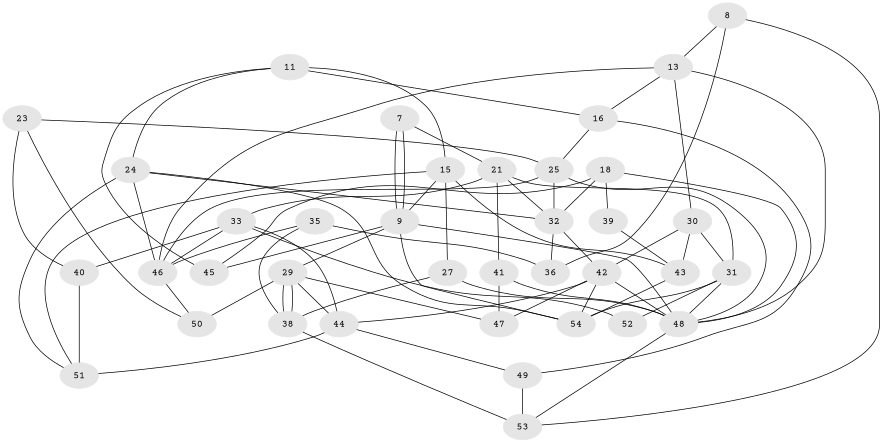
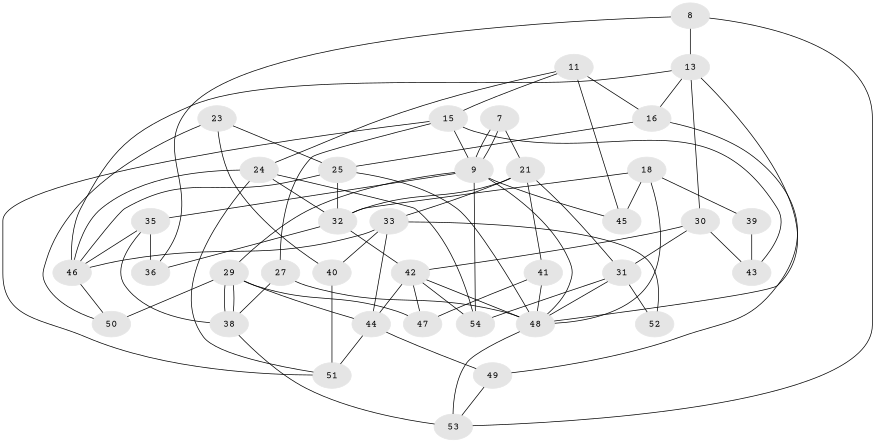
none -> (312, 196)
(628, 298) -> none
